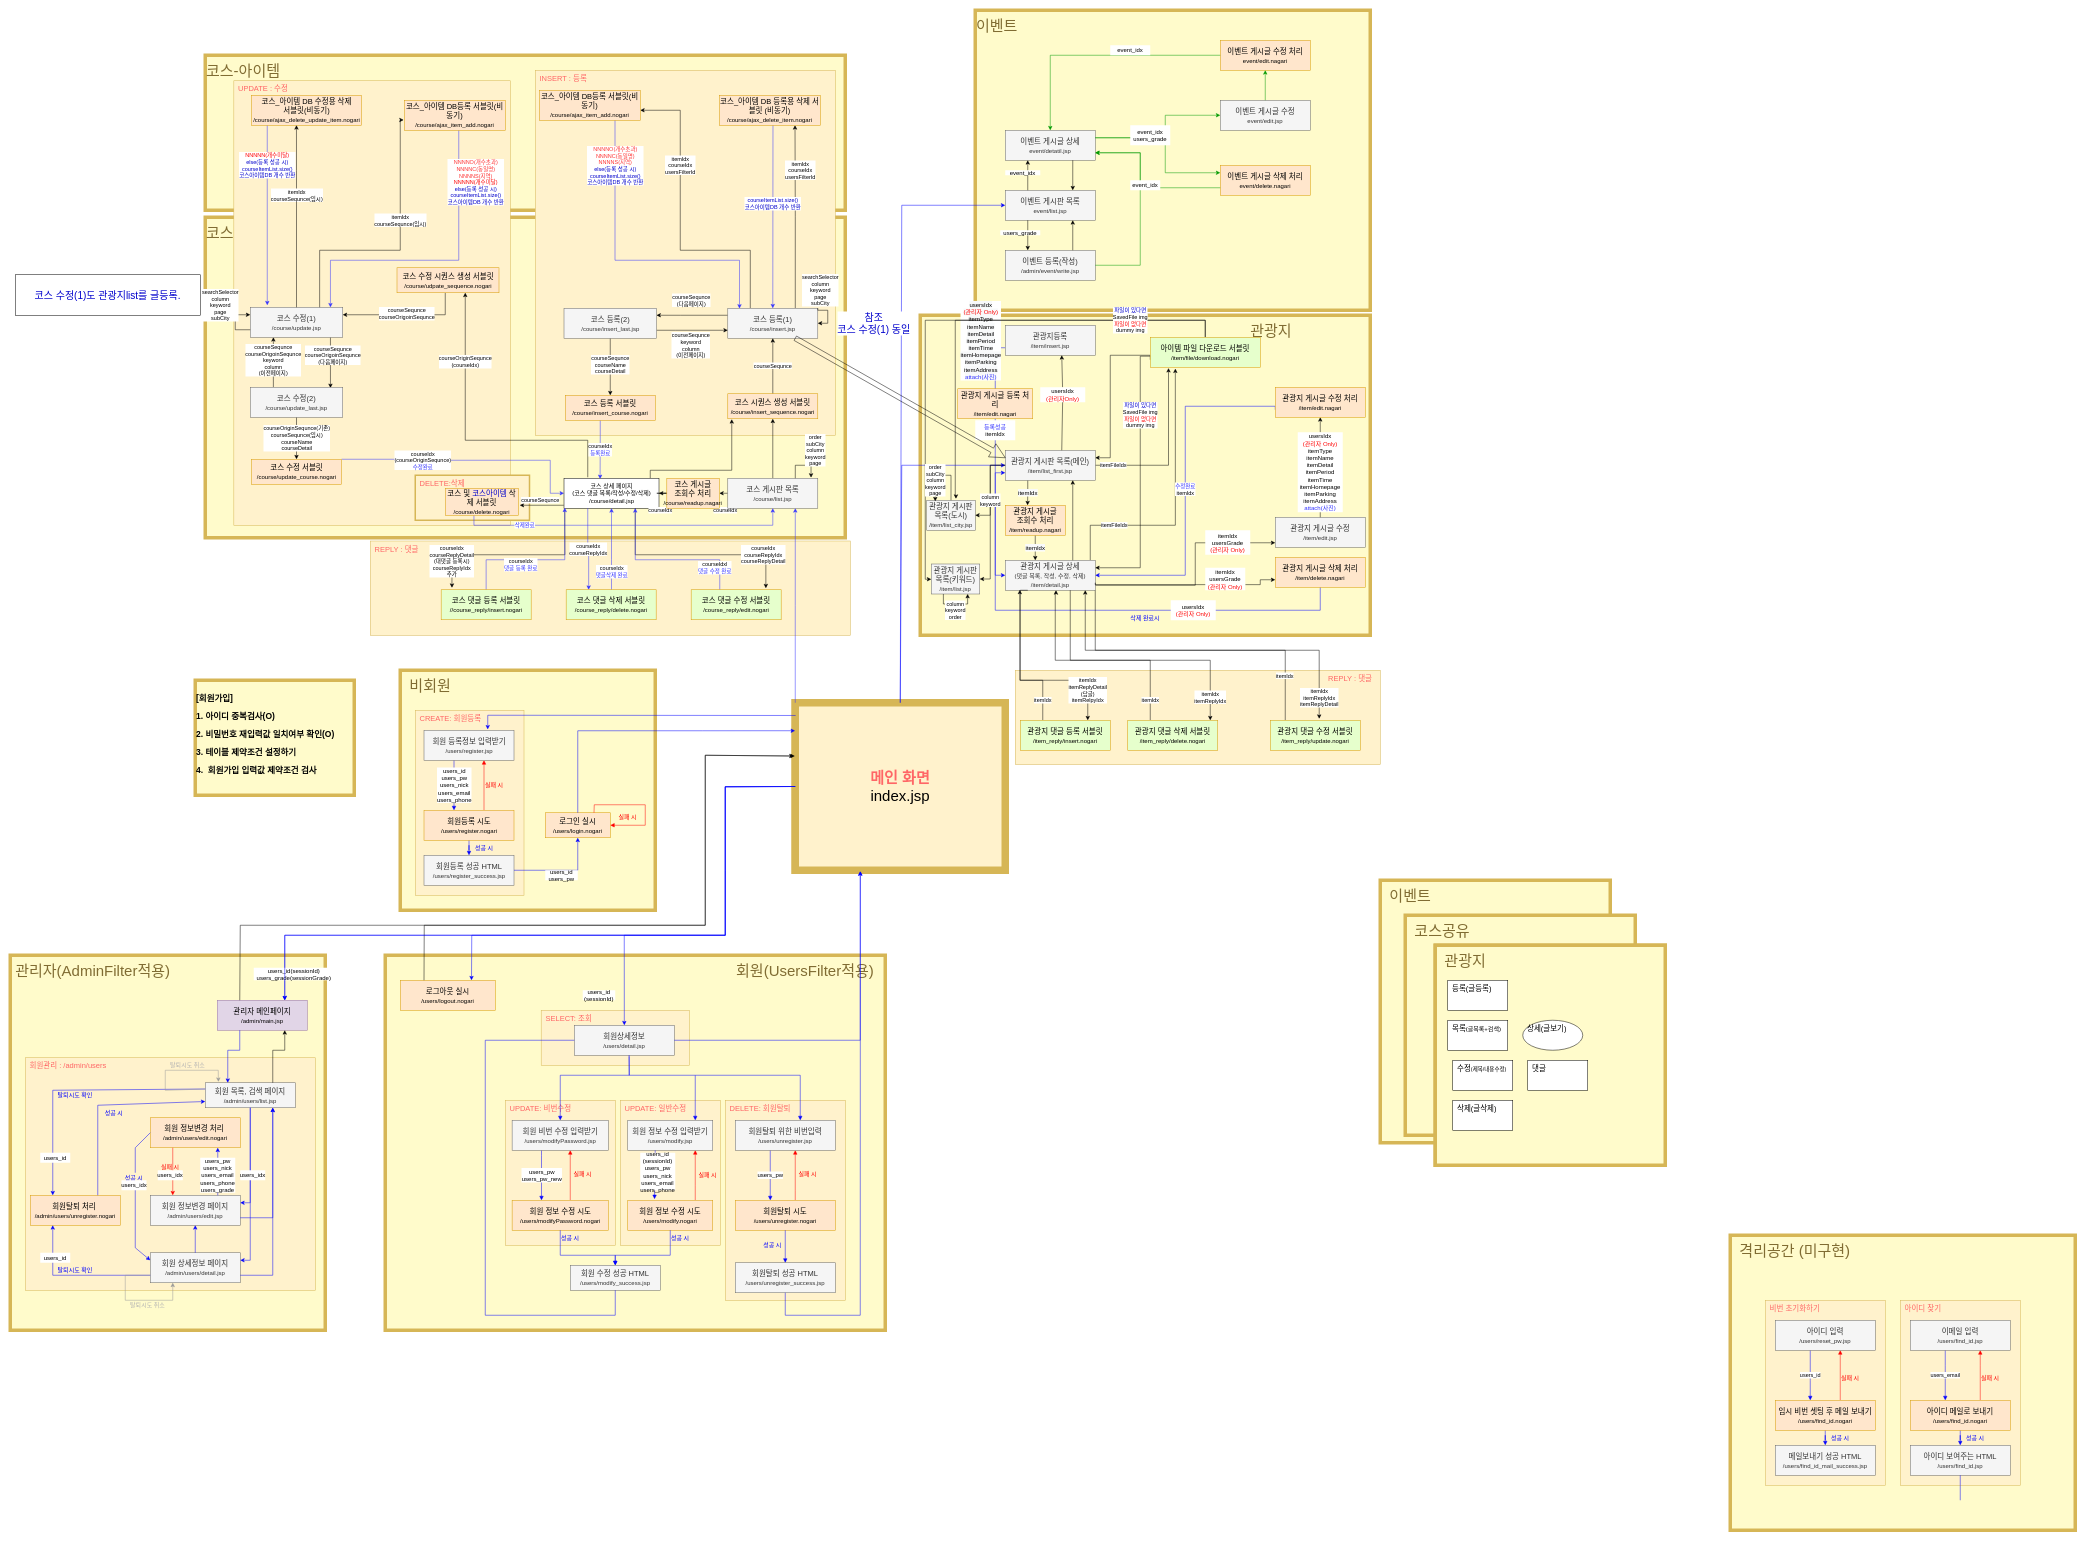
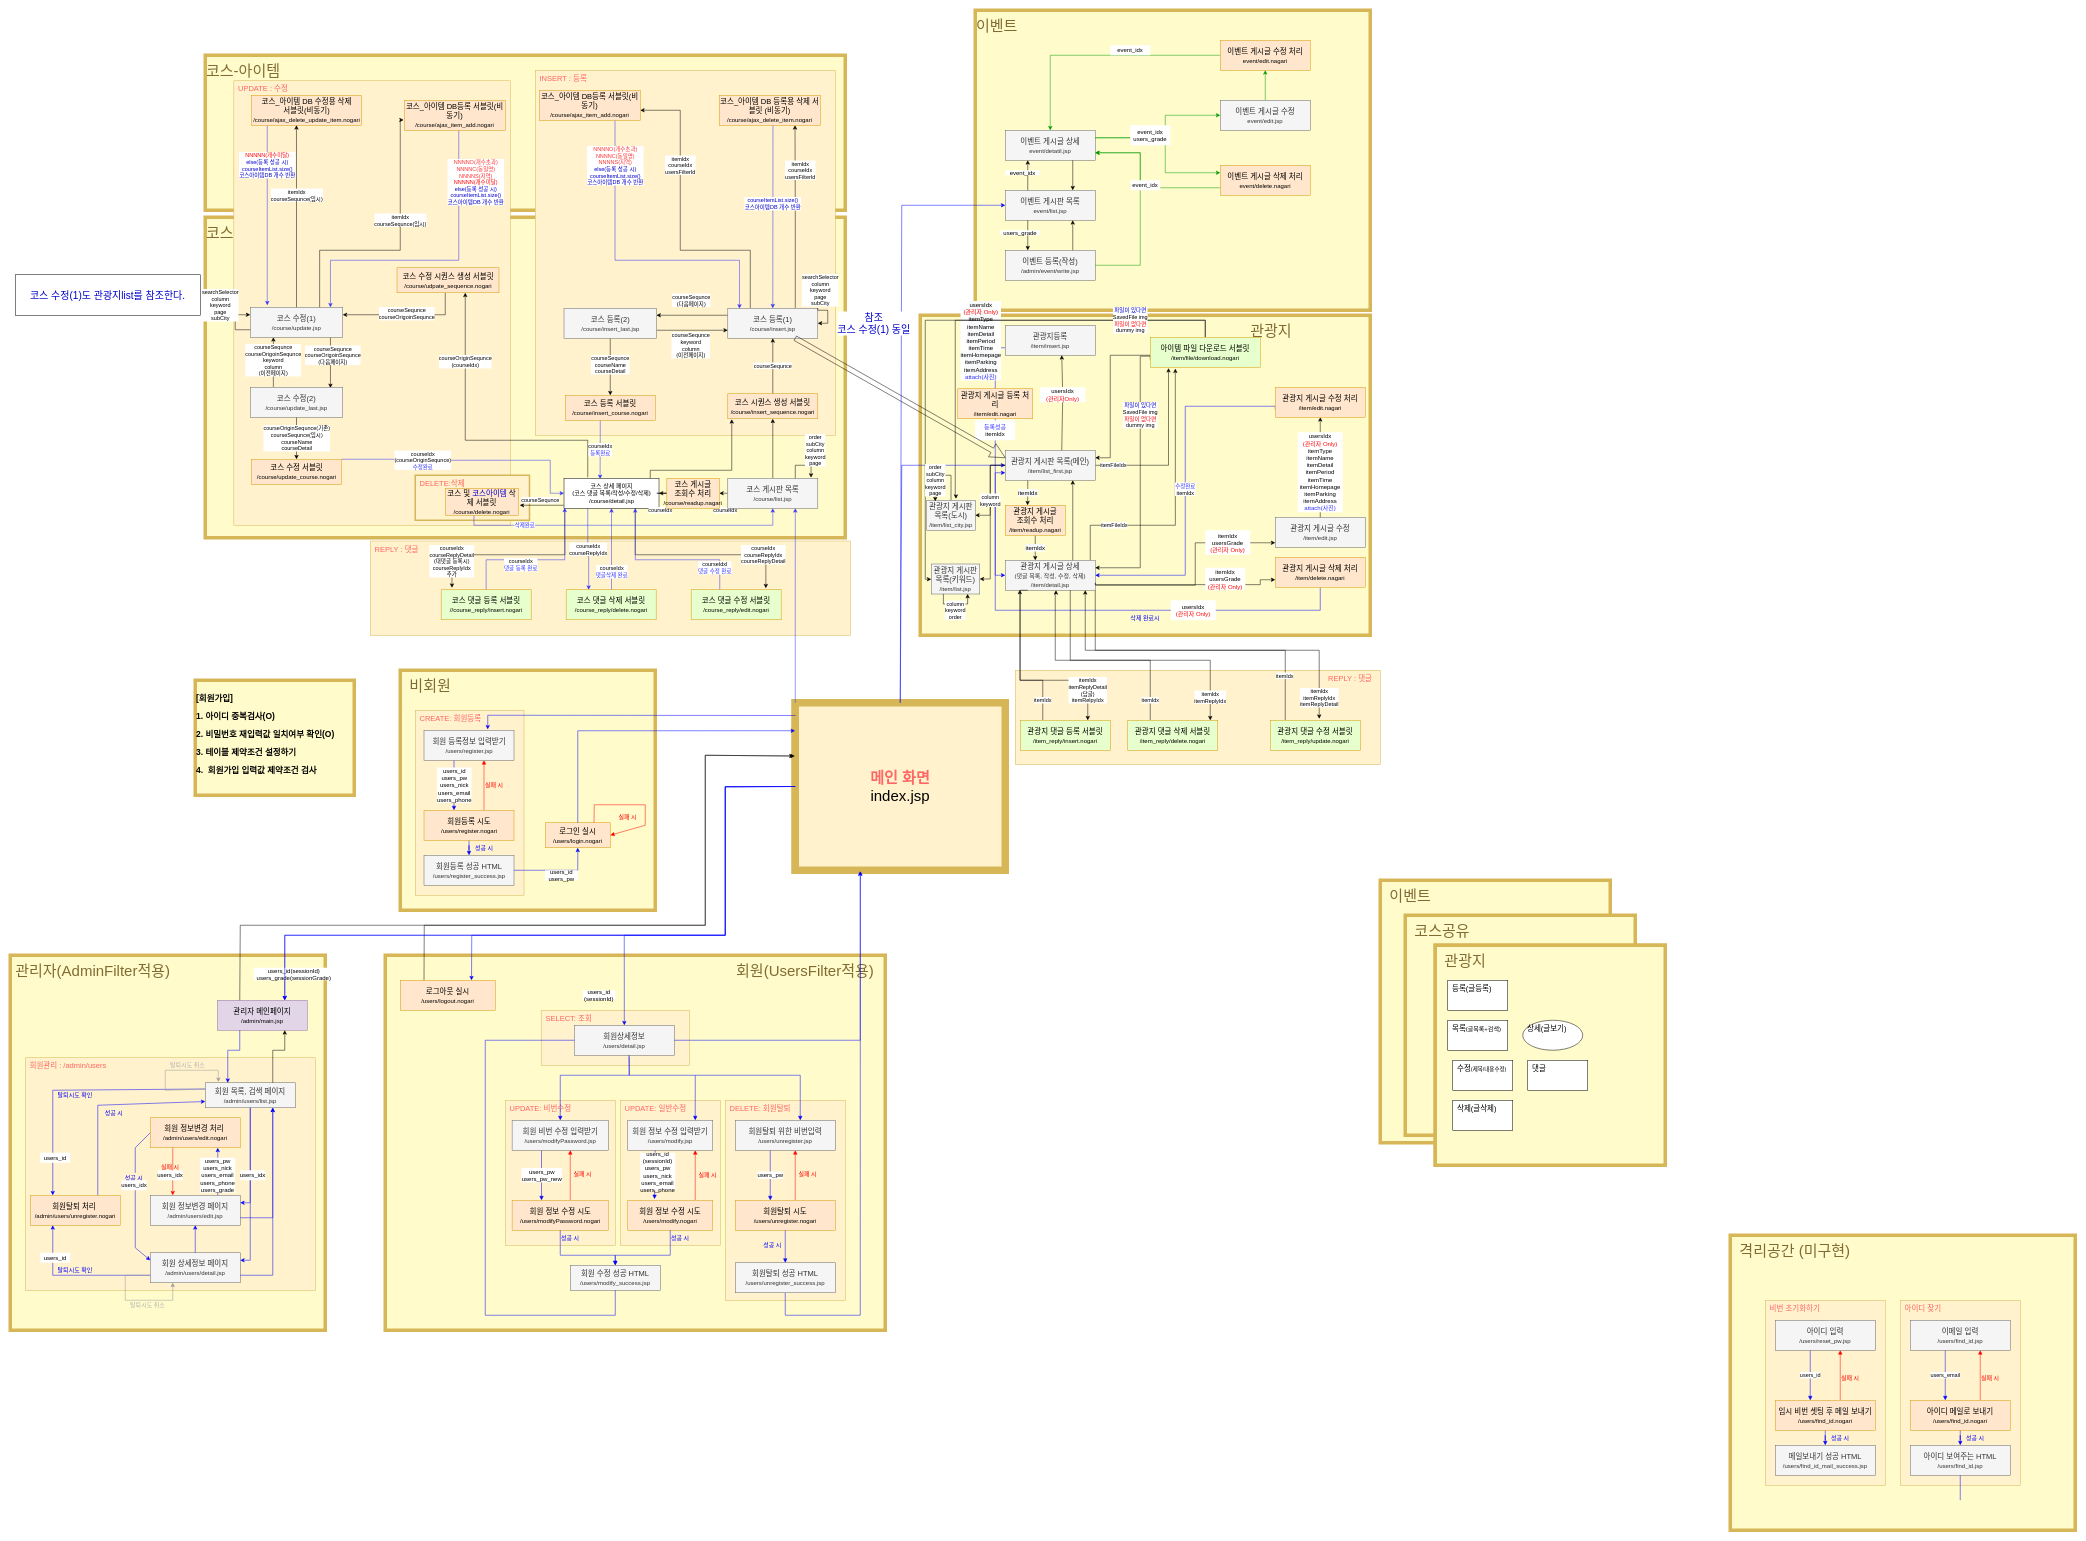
(108, 295) -> (108, 295)
(578, 825) -> (578, 835)
